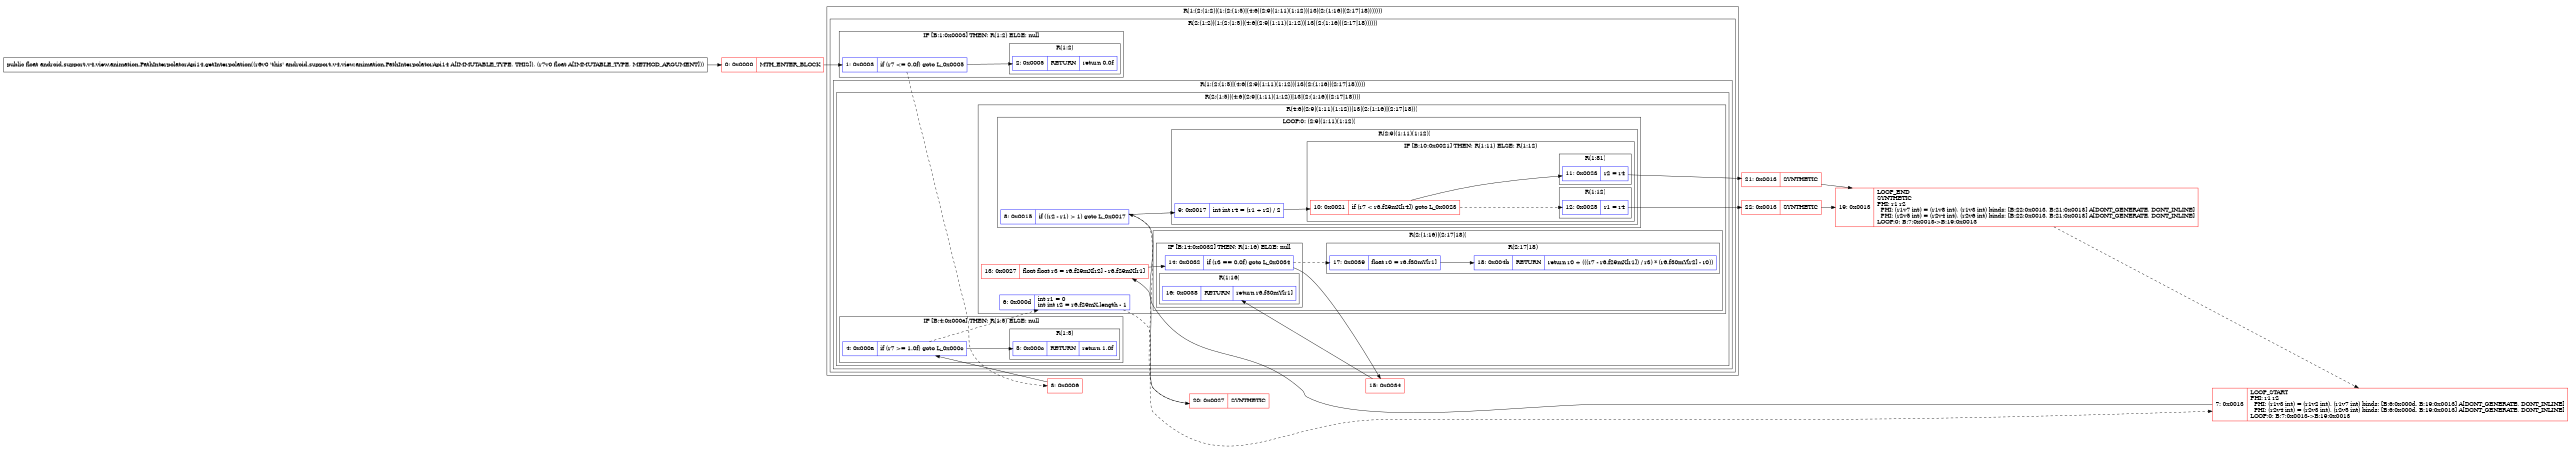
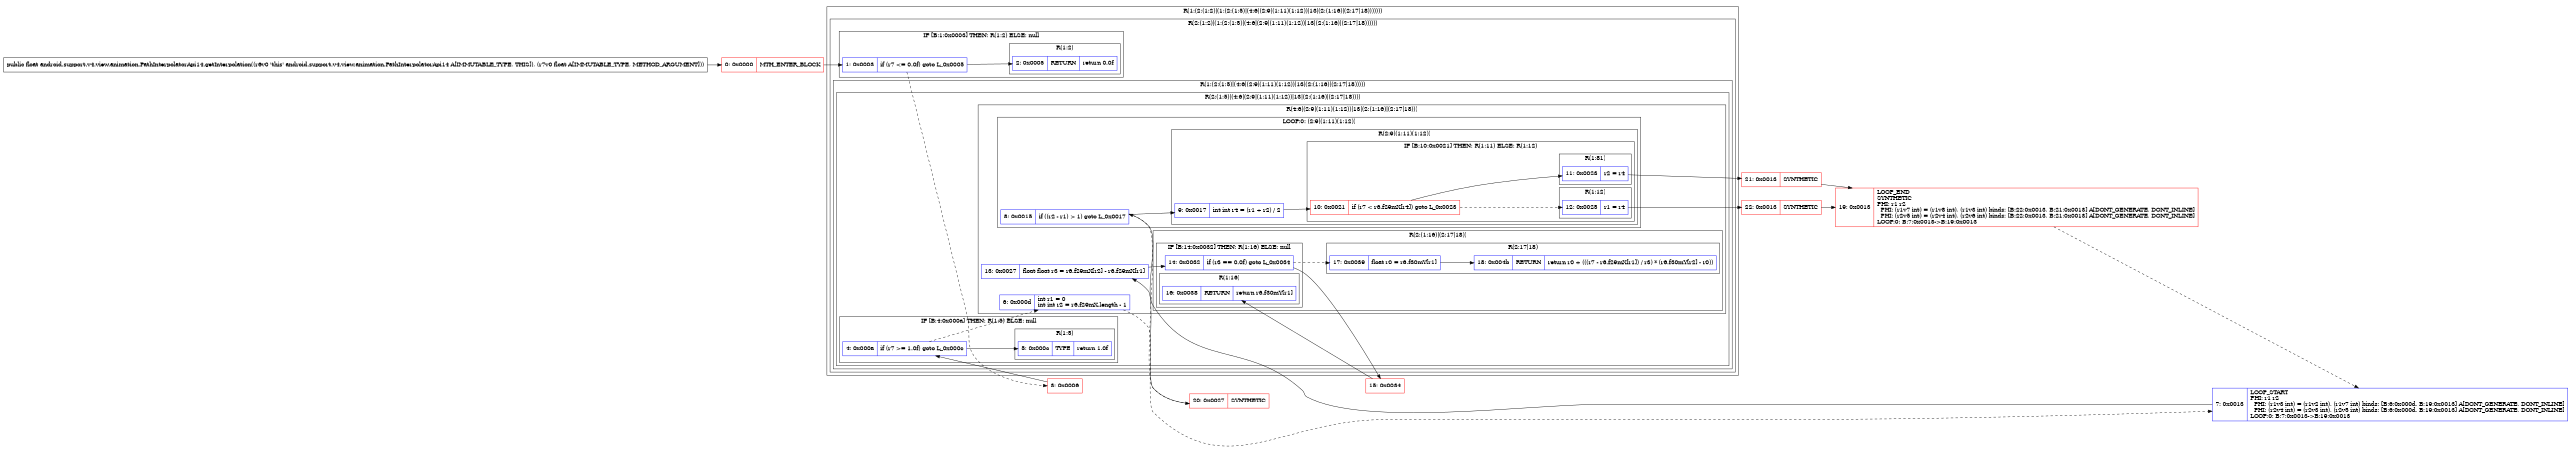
(1065, 272) -> (1065, 272)
(1063, 349) -> (1063, 349)
(2390, 405) -> (2390, 405)
